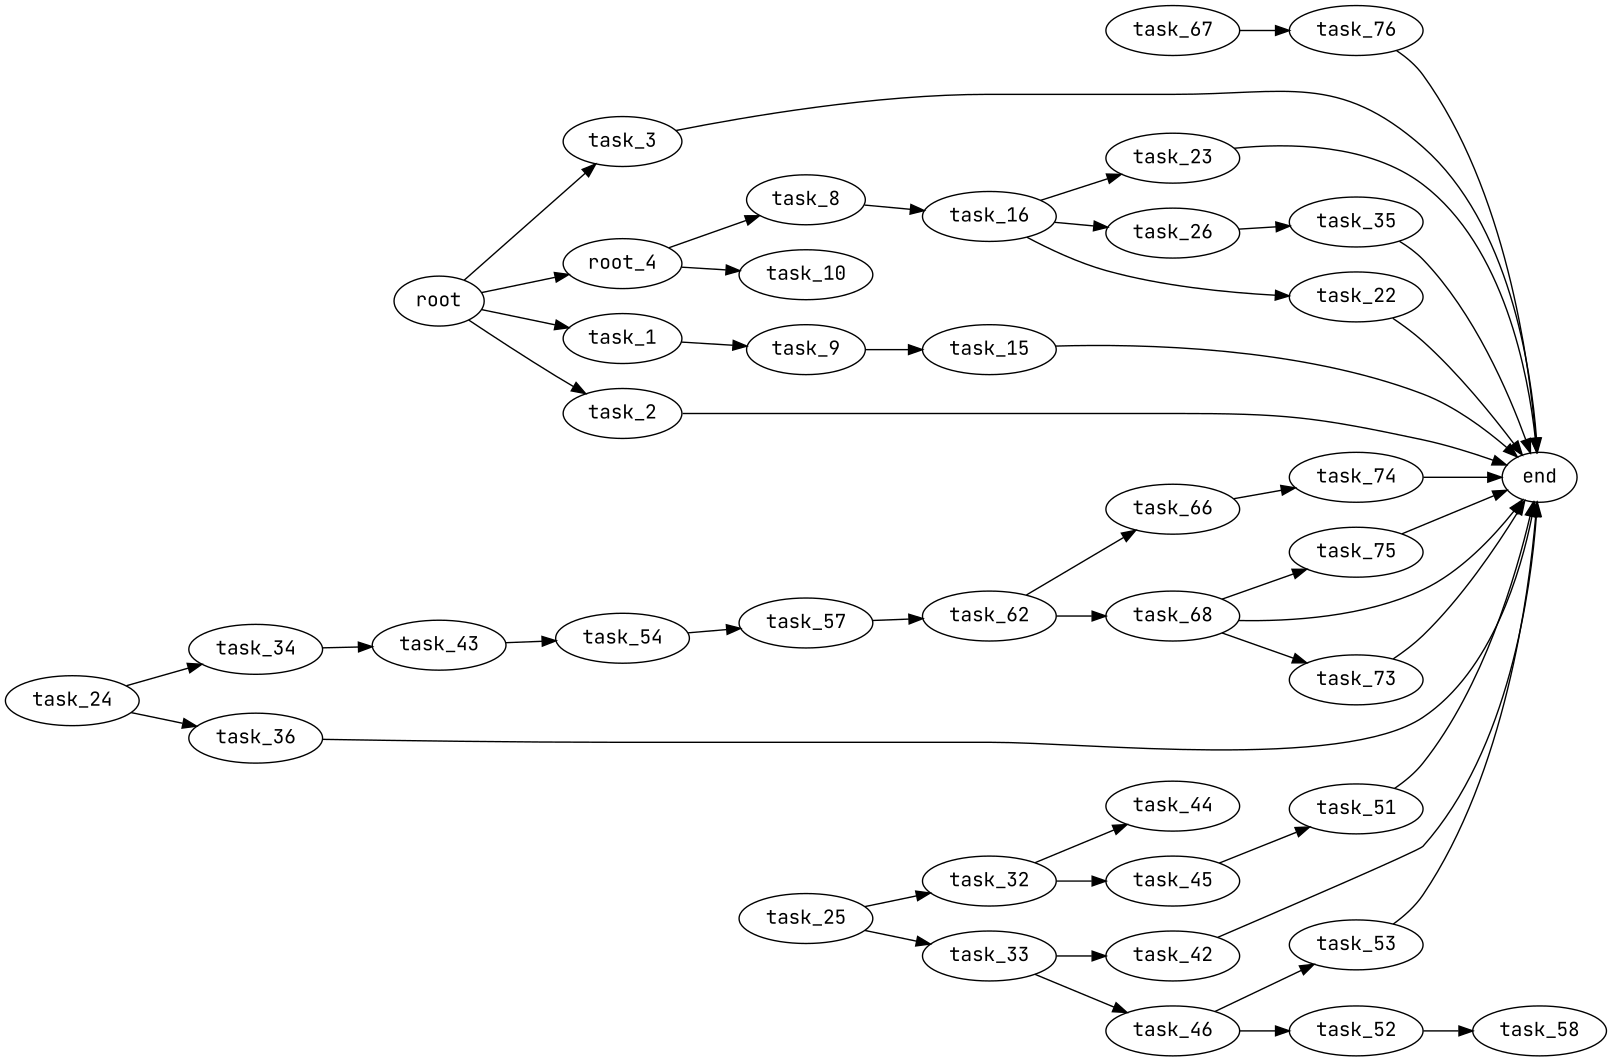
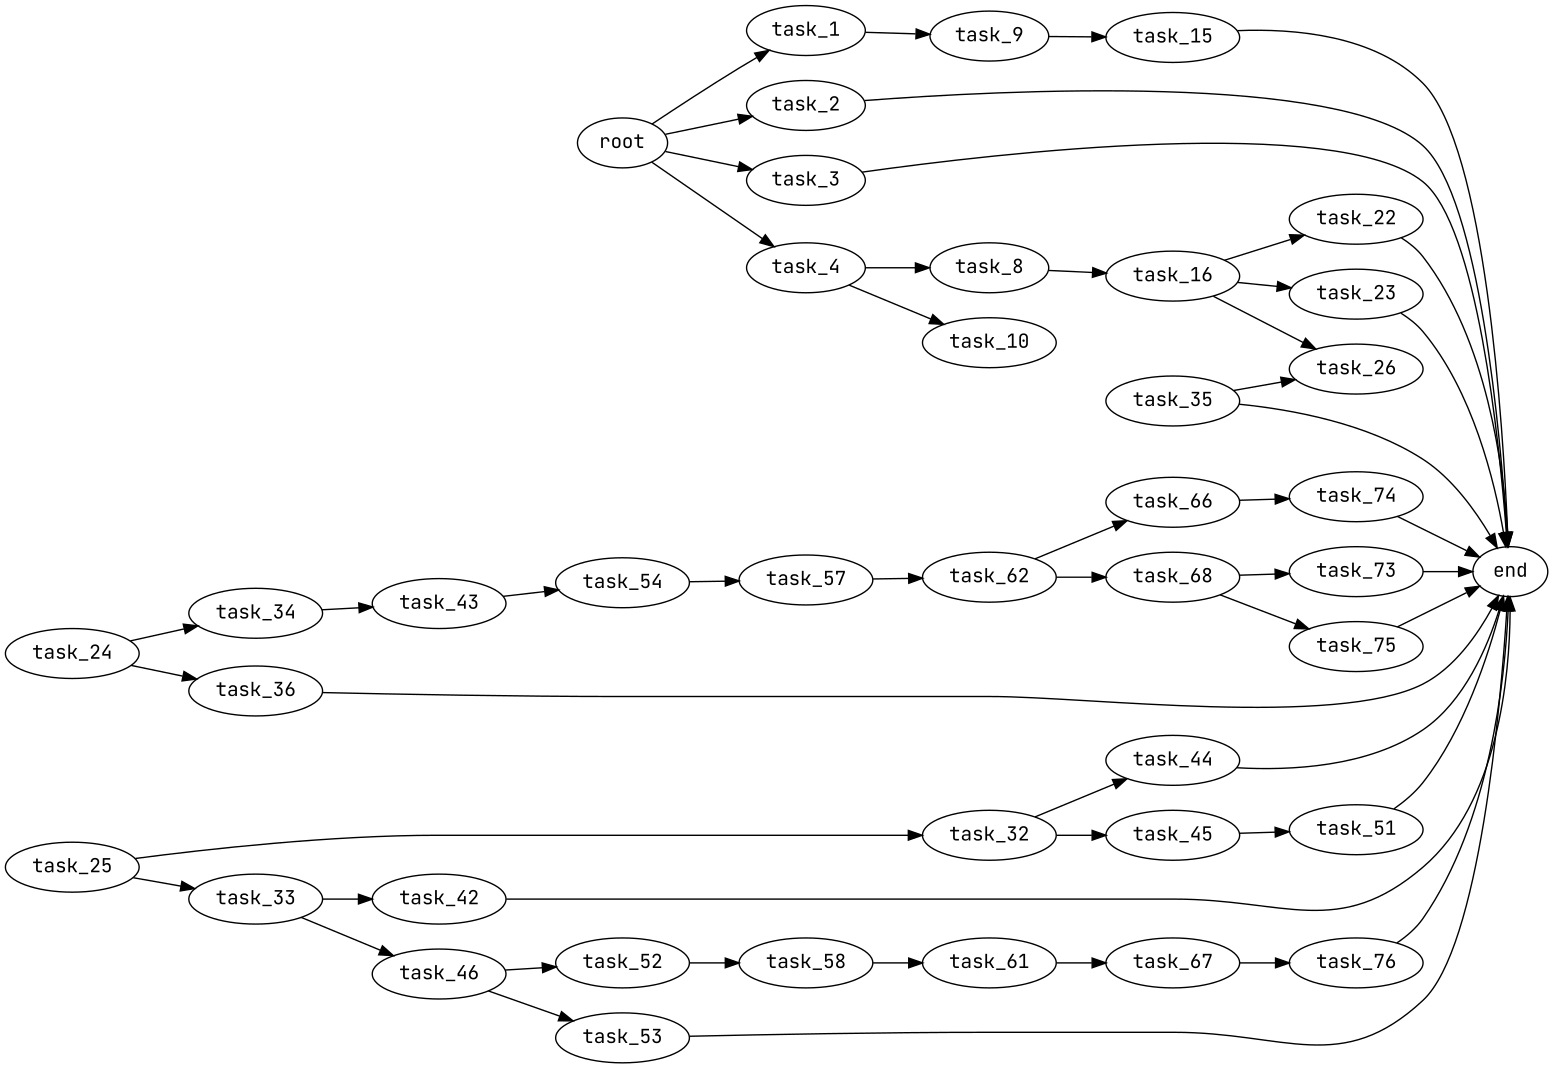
(1257, 228) -> (1258, 386)
(623, 264) -> (806, 268)
(1392, 602) -> (1402, 742)
none -> (989, 963)
